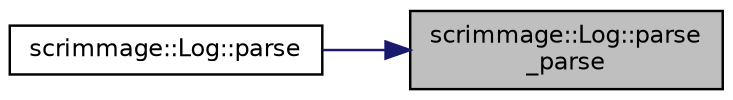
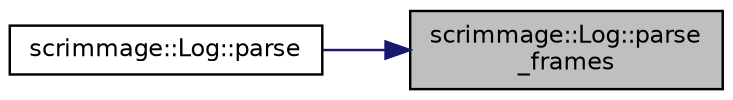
(566, 50) -> (566, 50)
